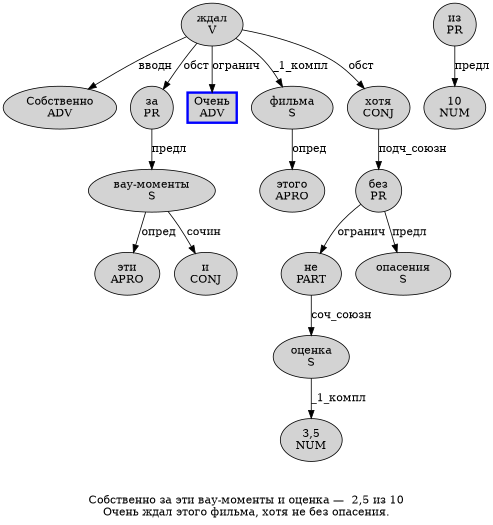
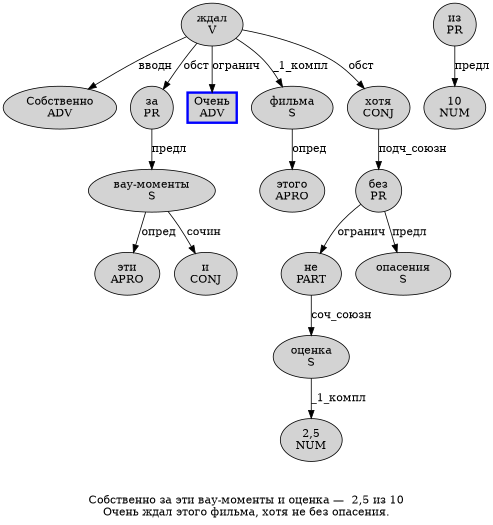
(311, 440) -> (311, 440)
